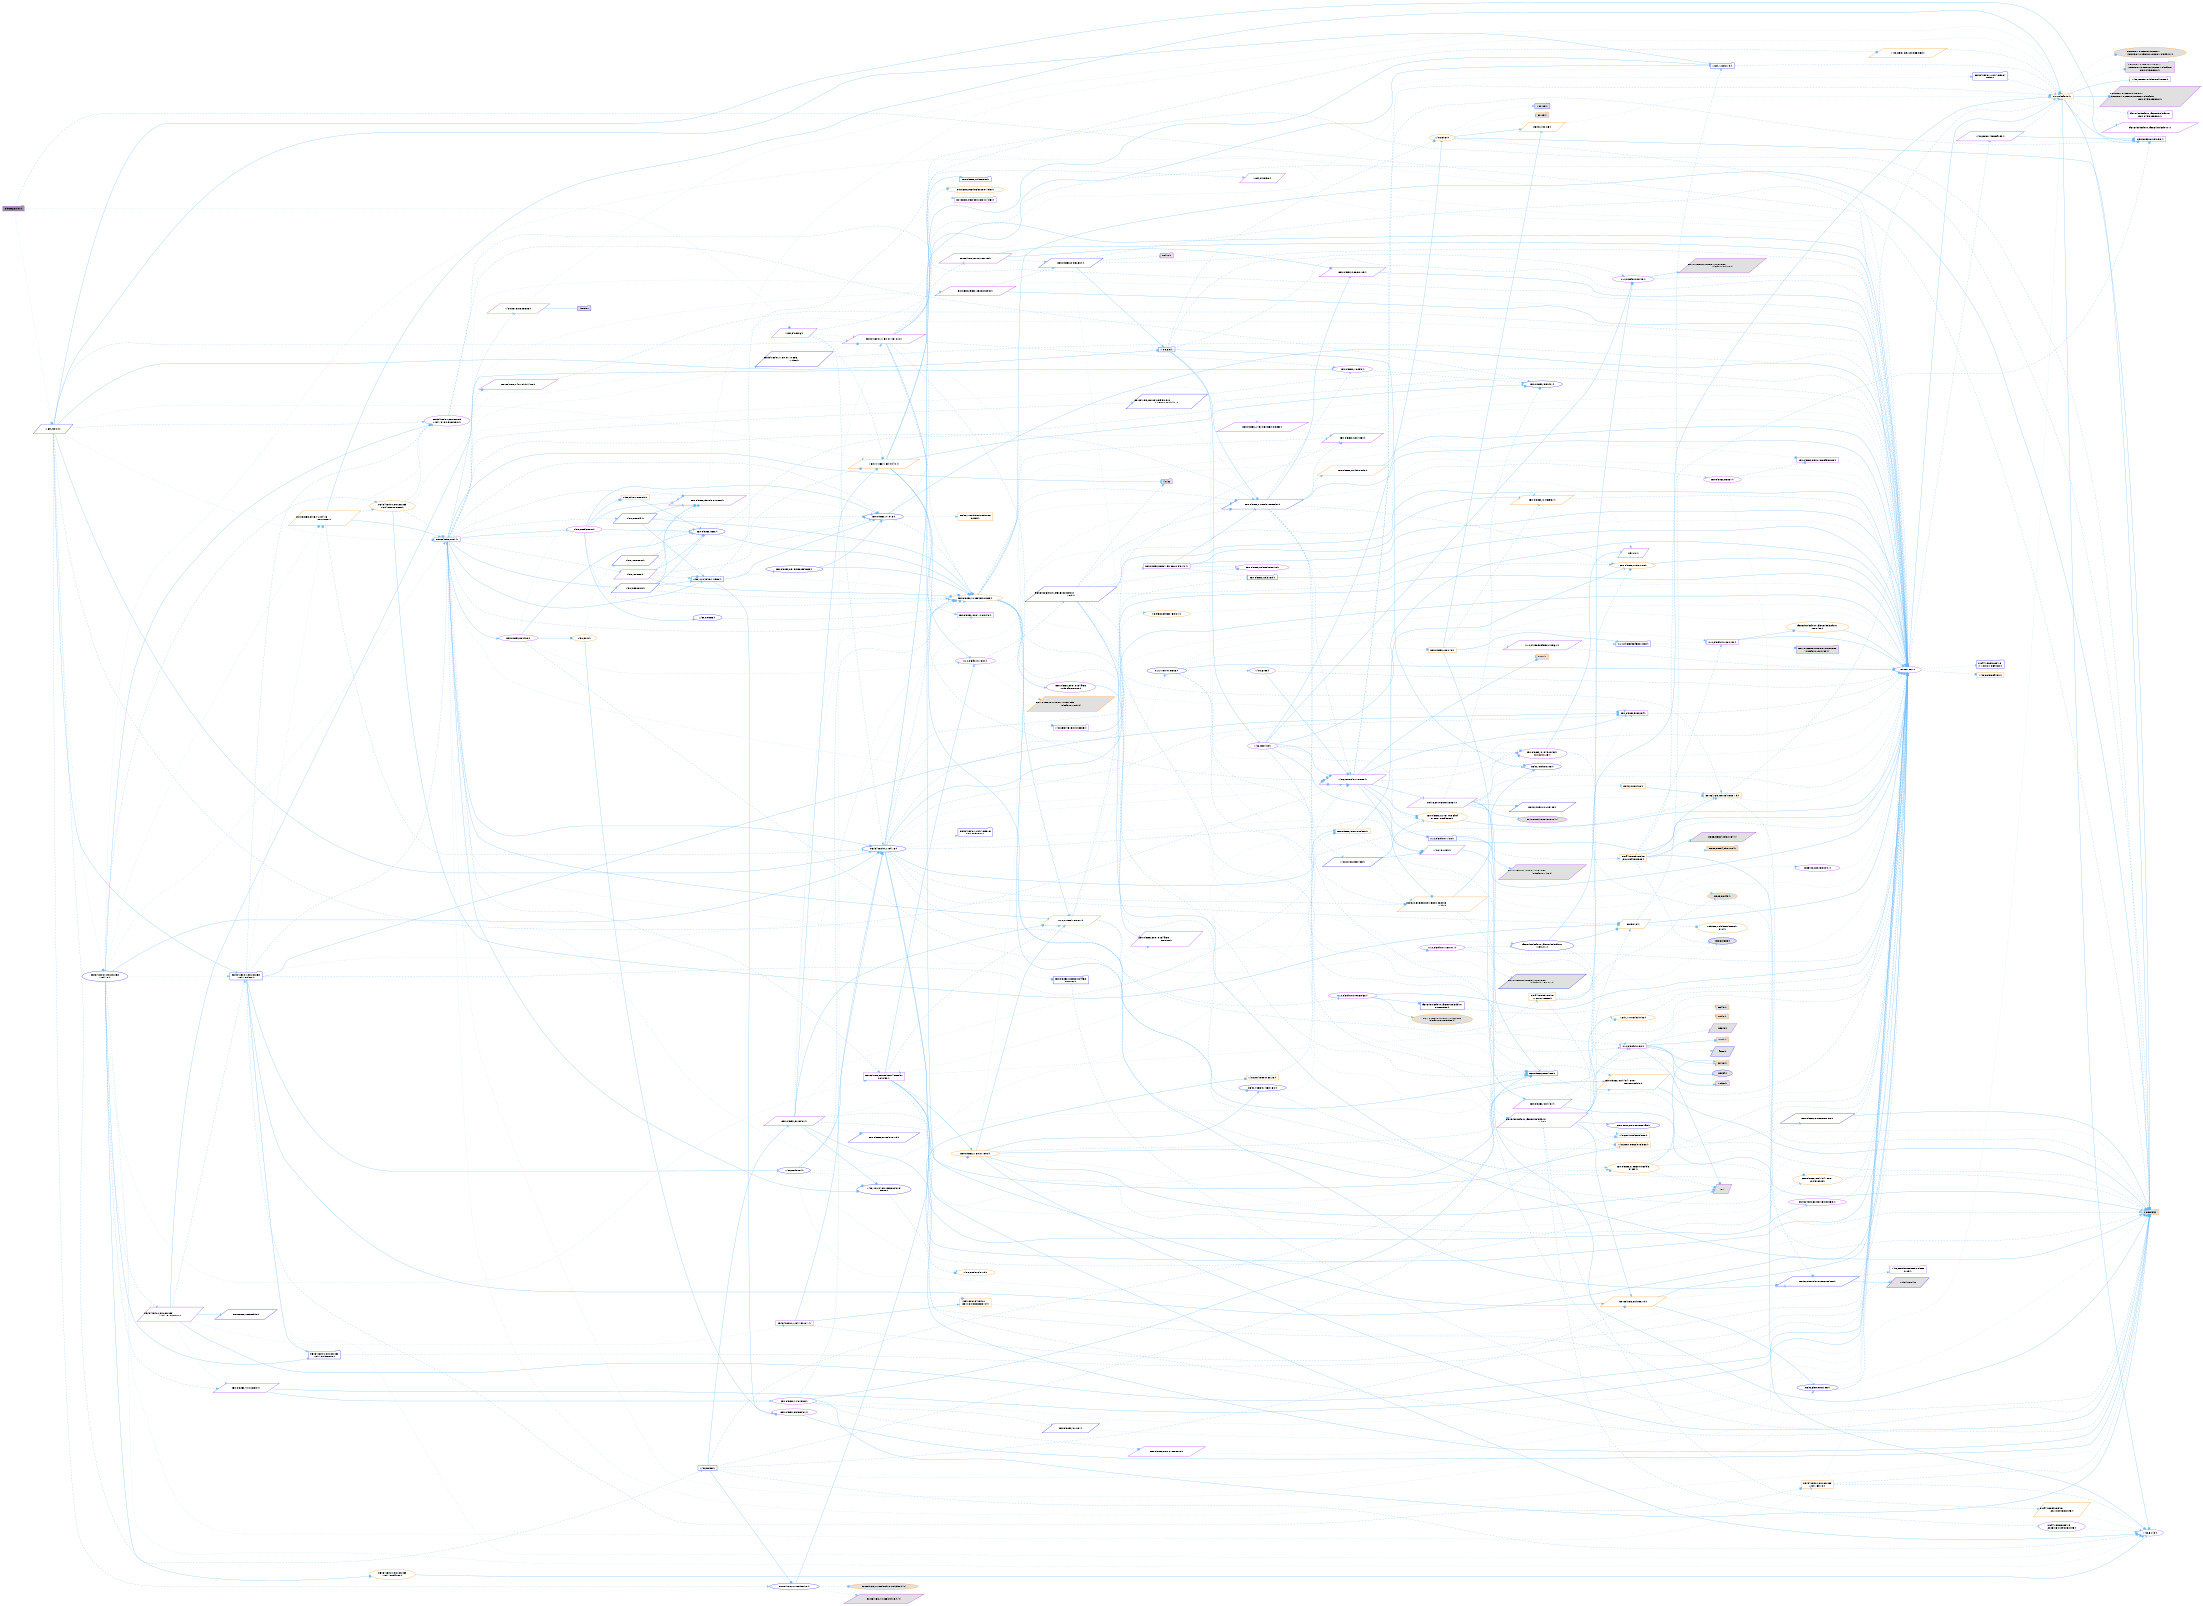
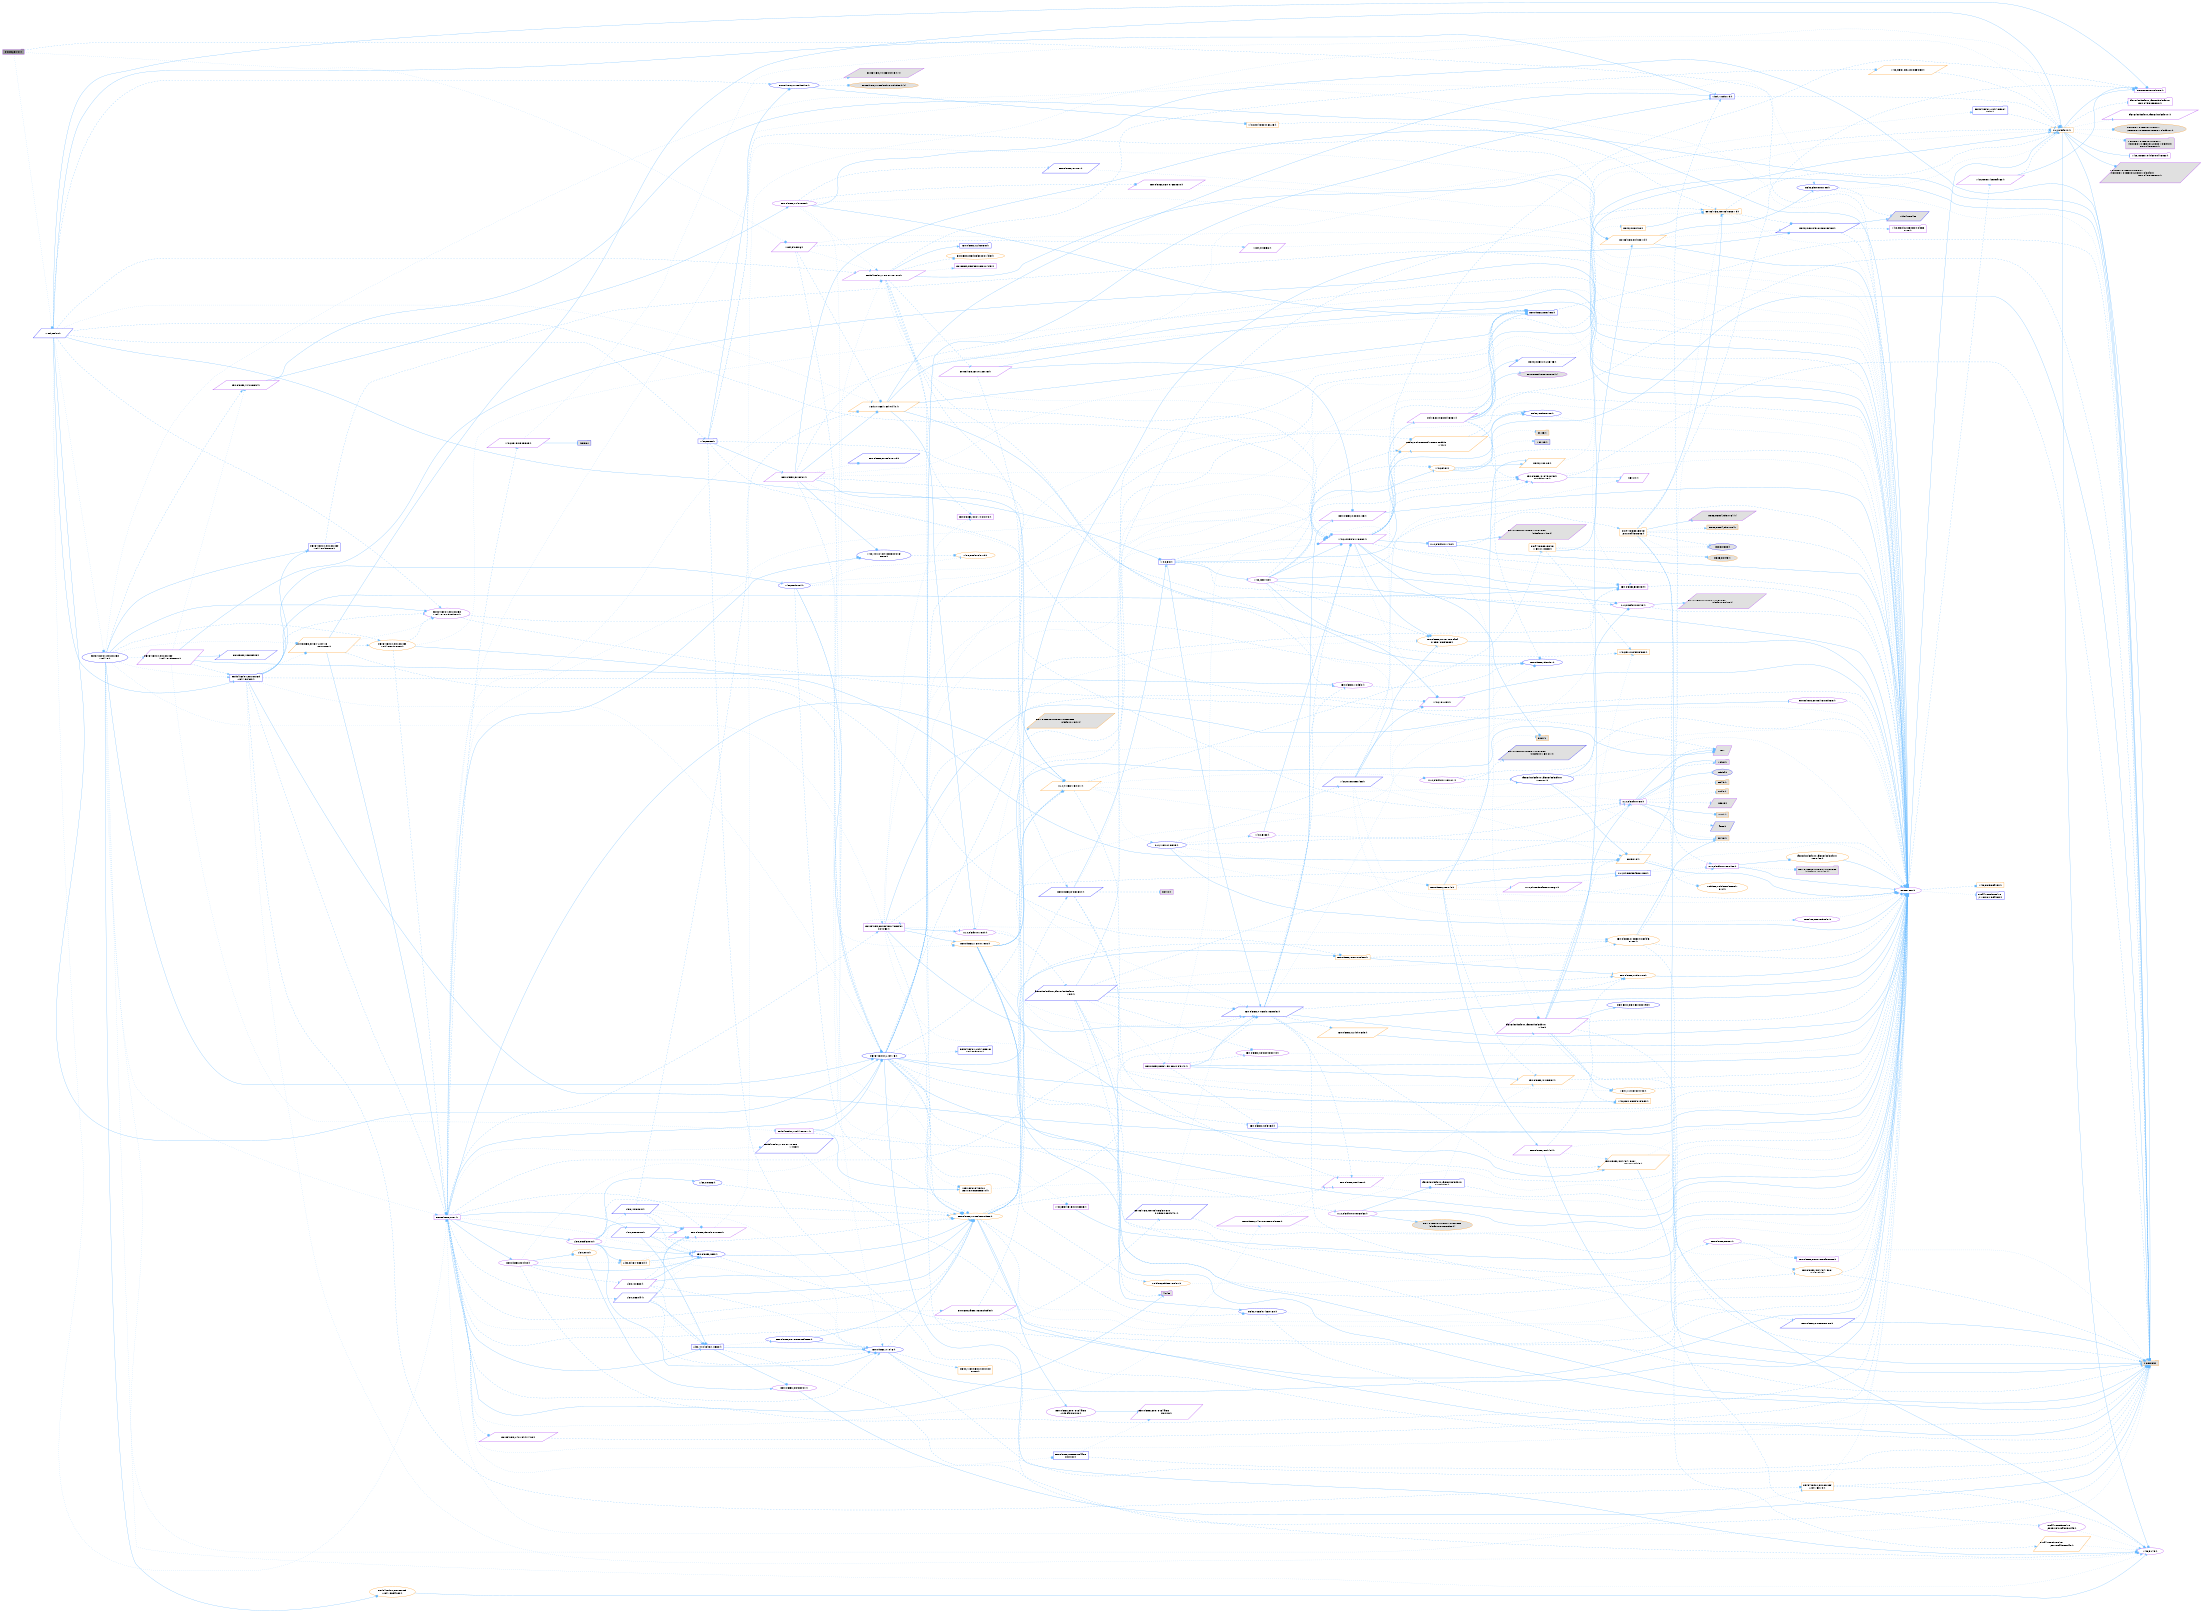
(540, 557) -> (572, 1277)
